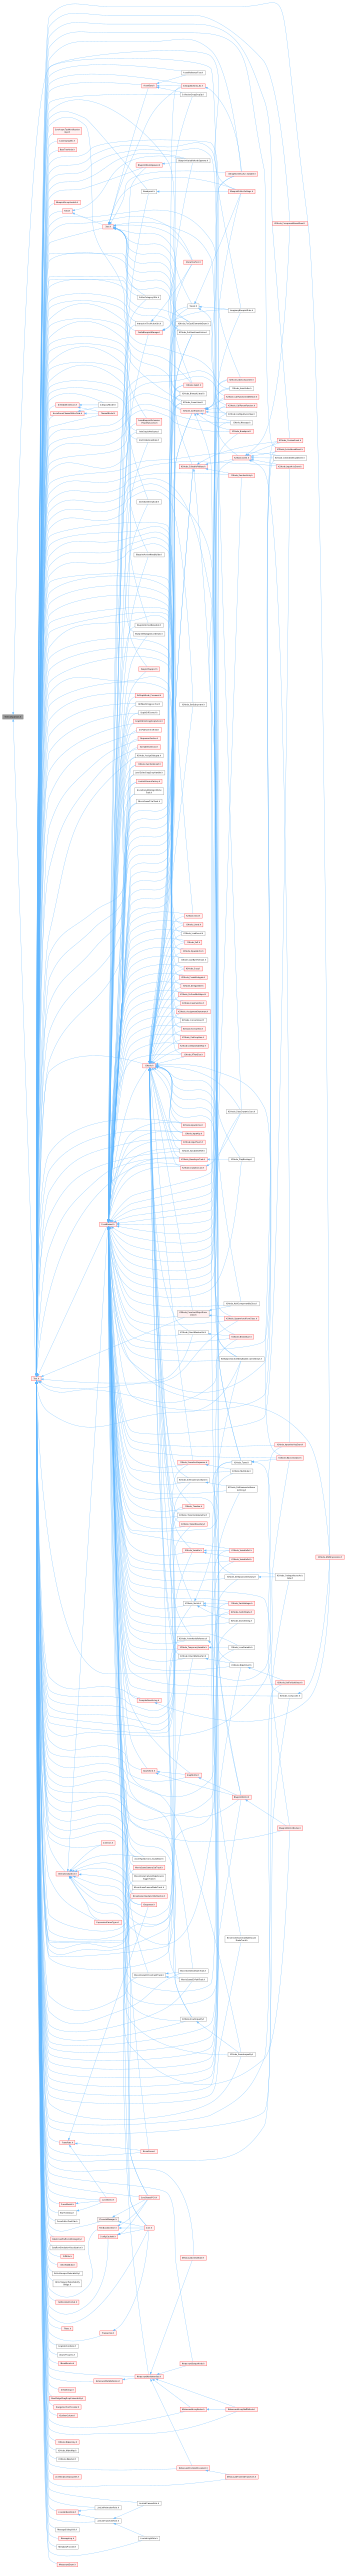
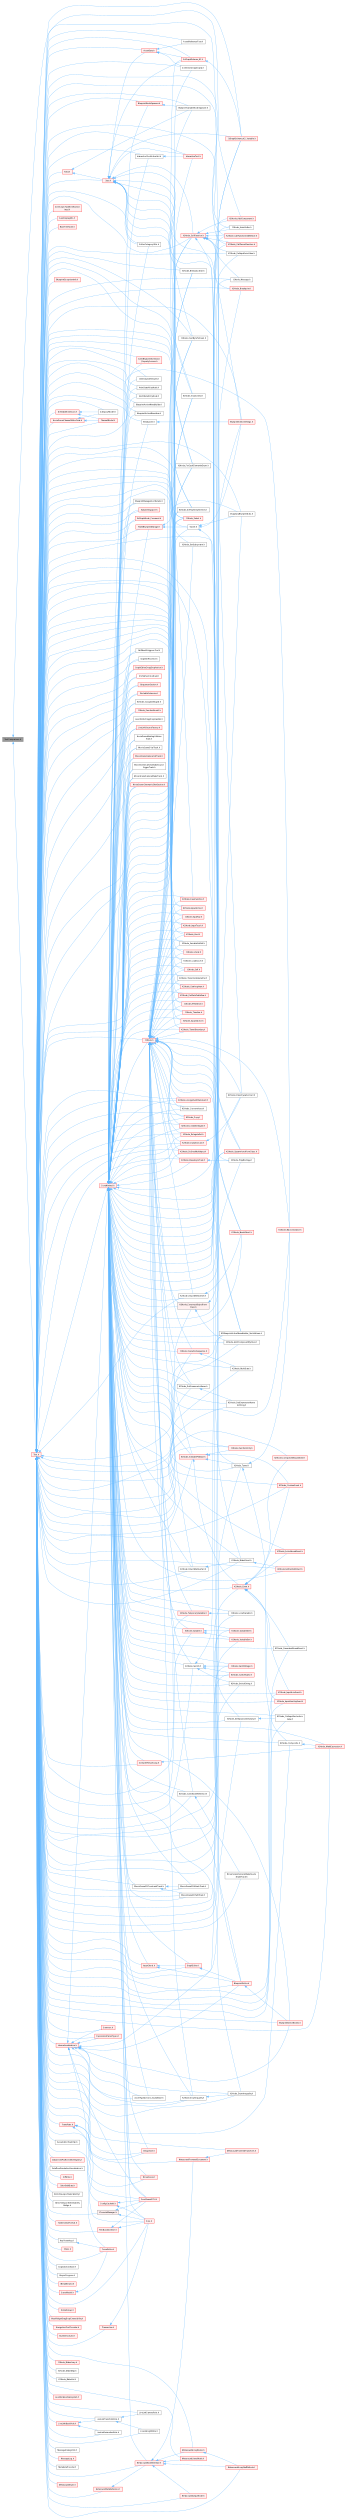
none -> (169, 208)
(193, 1029) -> none
